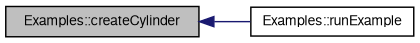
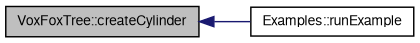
(102, 22) -> (102, 22)
